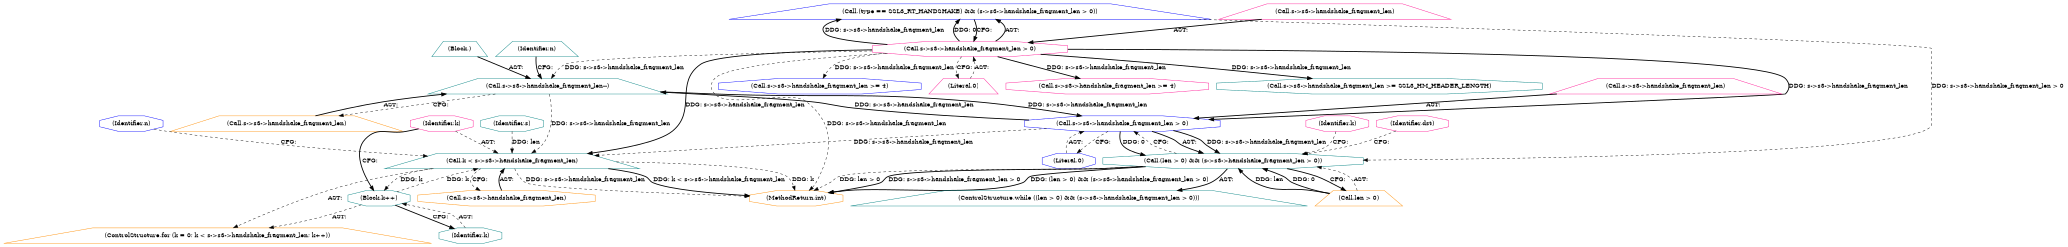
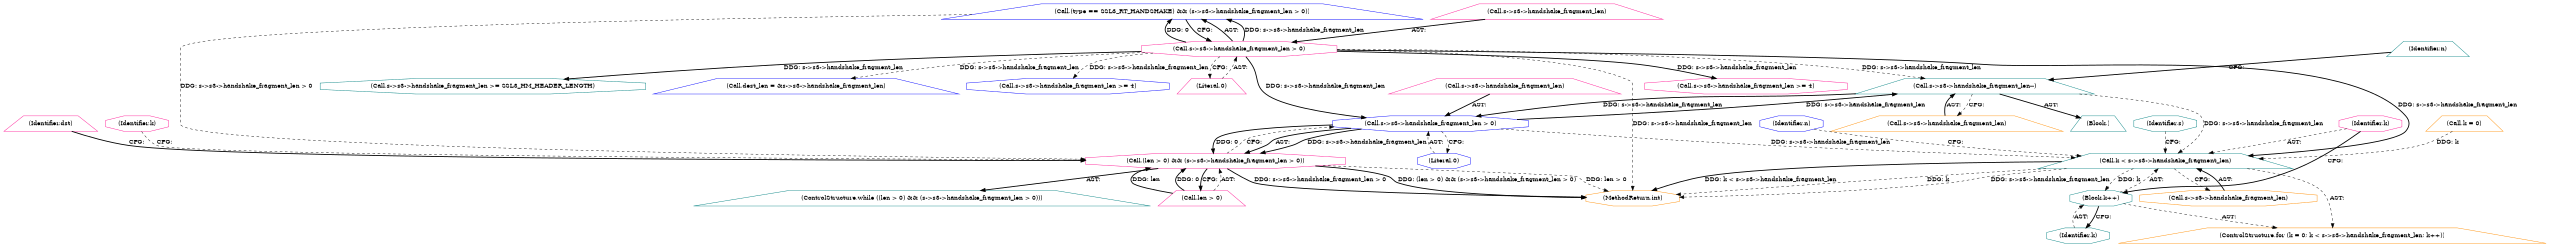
(502, 67) -> (2038, 105)
none -> (806, 86)
(1412, 124) -> (51, 124)
none -> (2464, 124)
(526, 142) -> (2174, 142)
(1353, 145) -> (575, 158)
(1233, 161) -> (1216, 161)
(458, 180) -> (2158, 180)
(1359, 198) -> (1202, 198)
